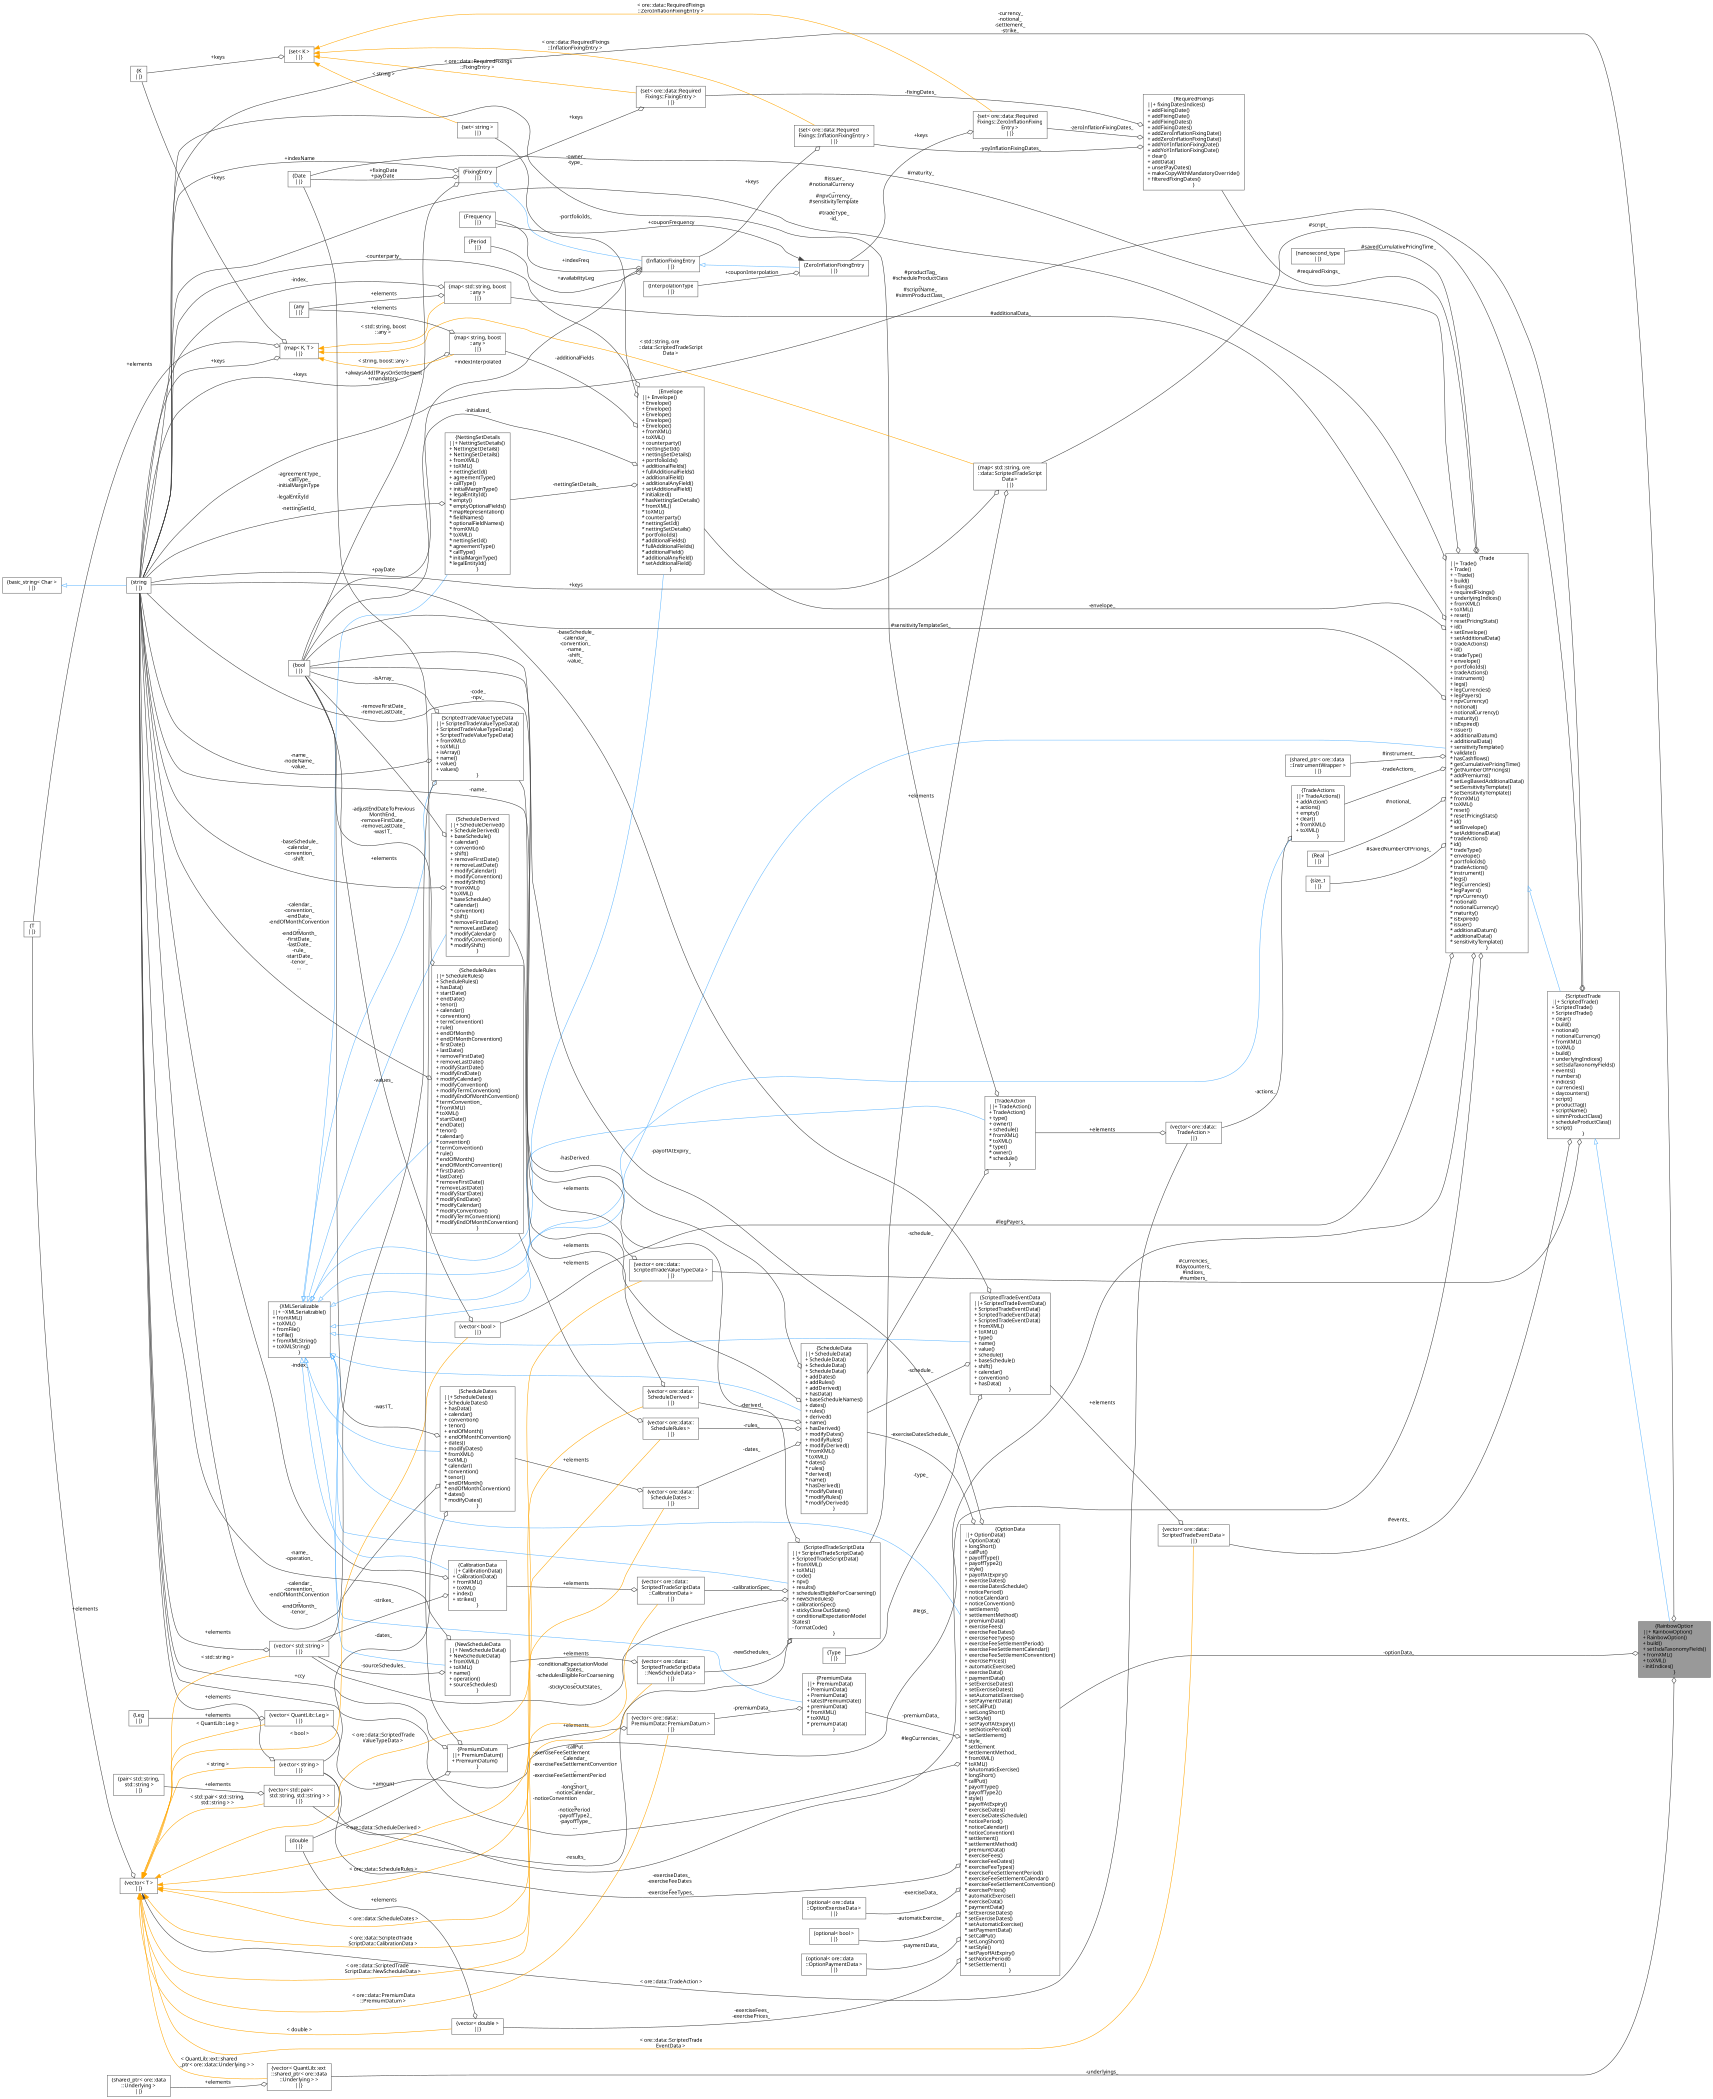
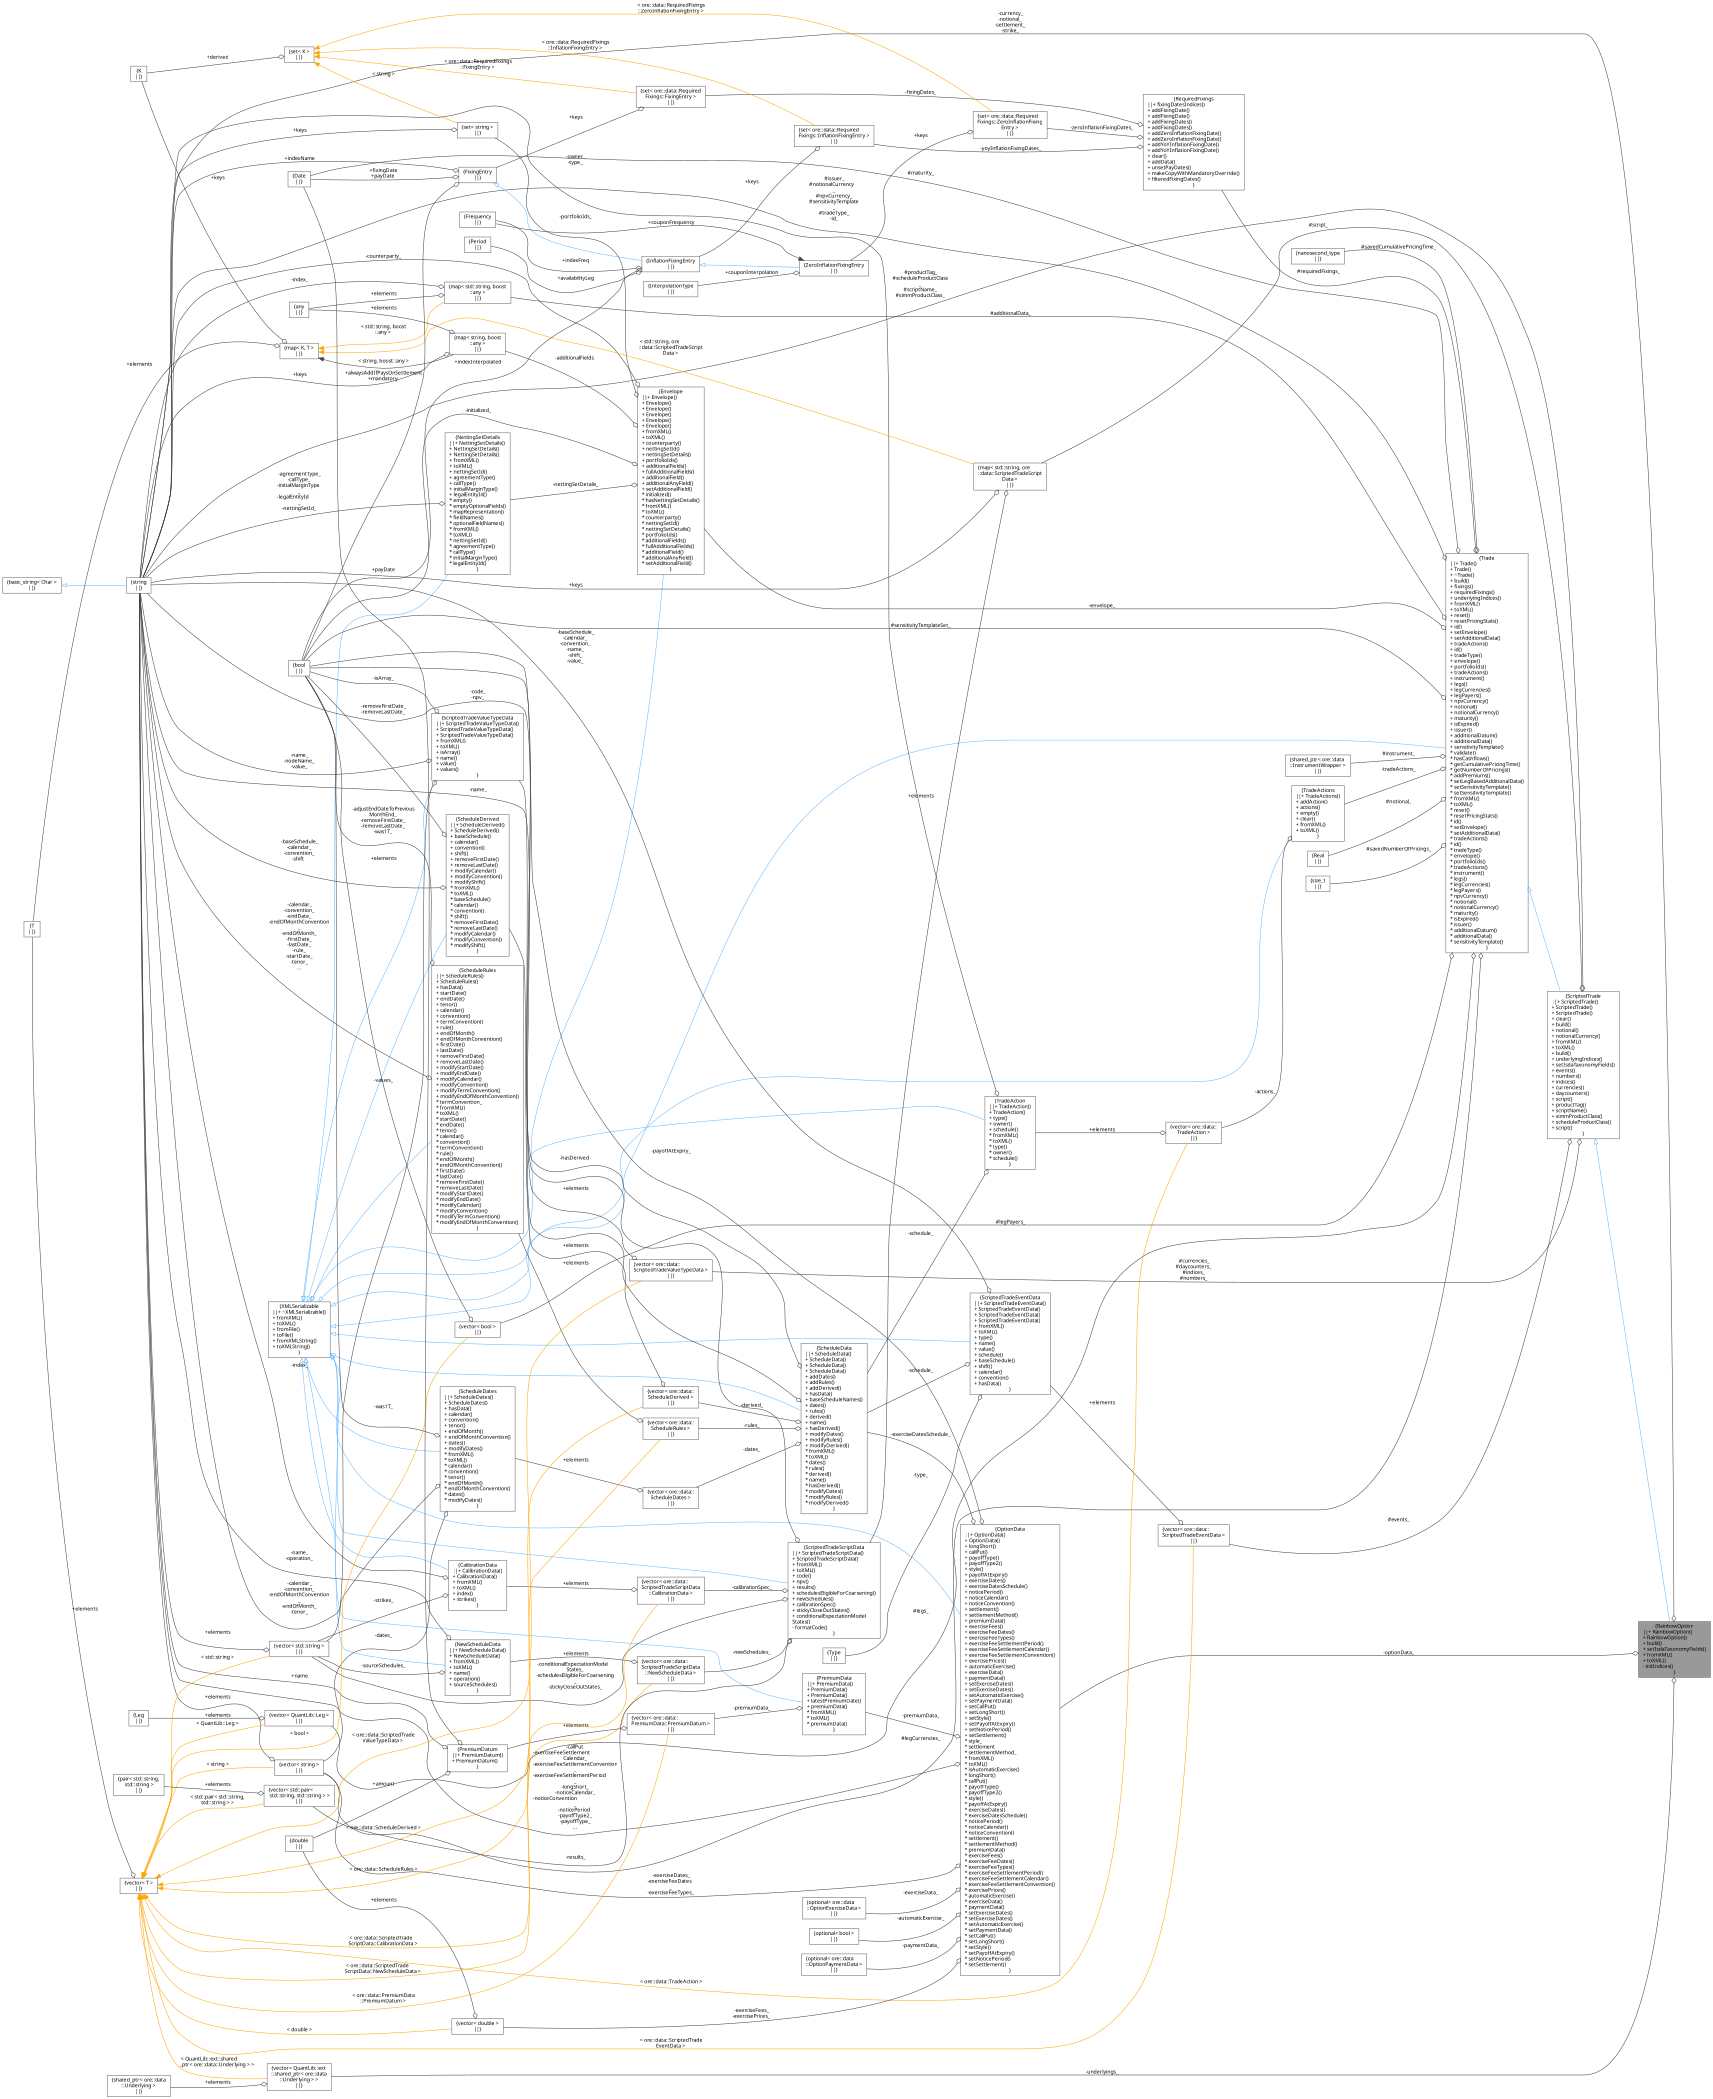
(217, 58) -> (217, 58)
(389, 368) -> (389, 368)
(178, 378) -> (197, 160)
(299, 1676) -> (299, 1676)
(520, 1897) -> none
(1019, 1993) -> (1019, 1993)
